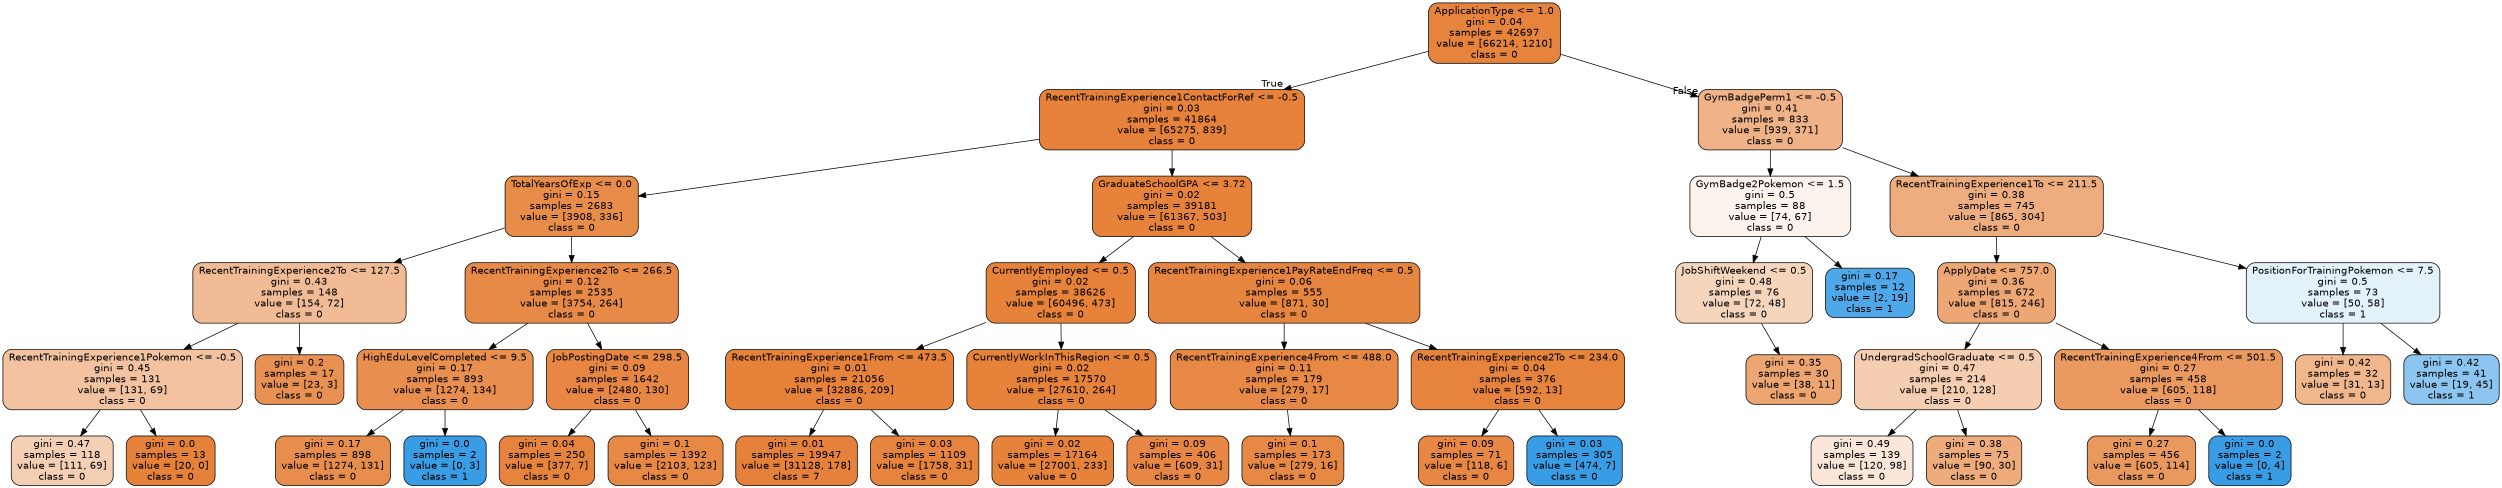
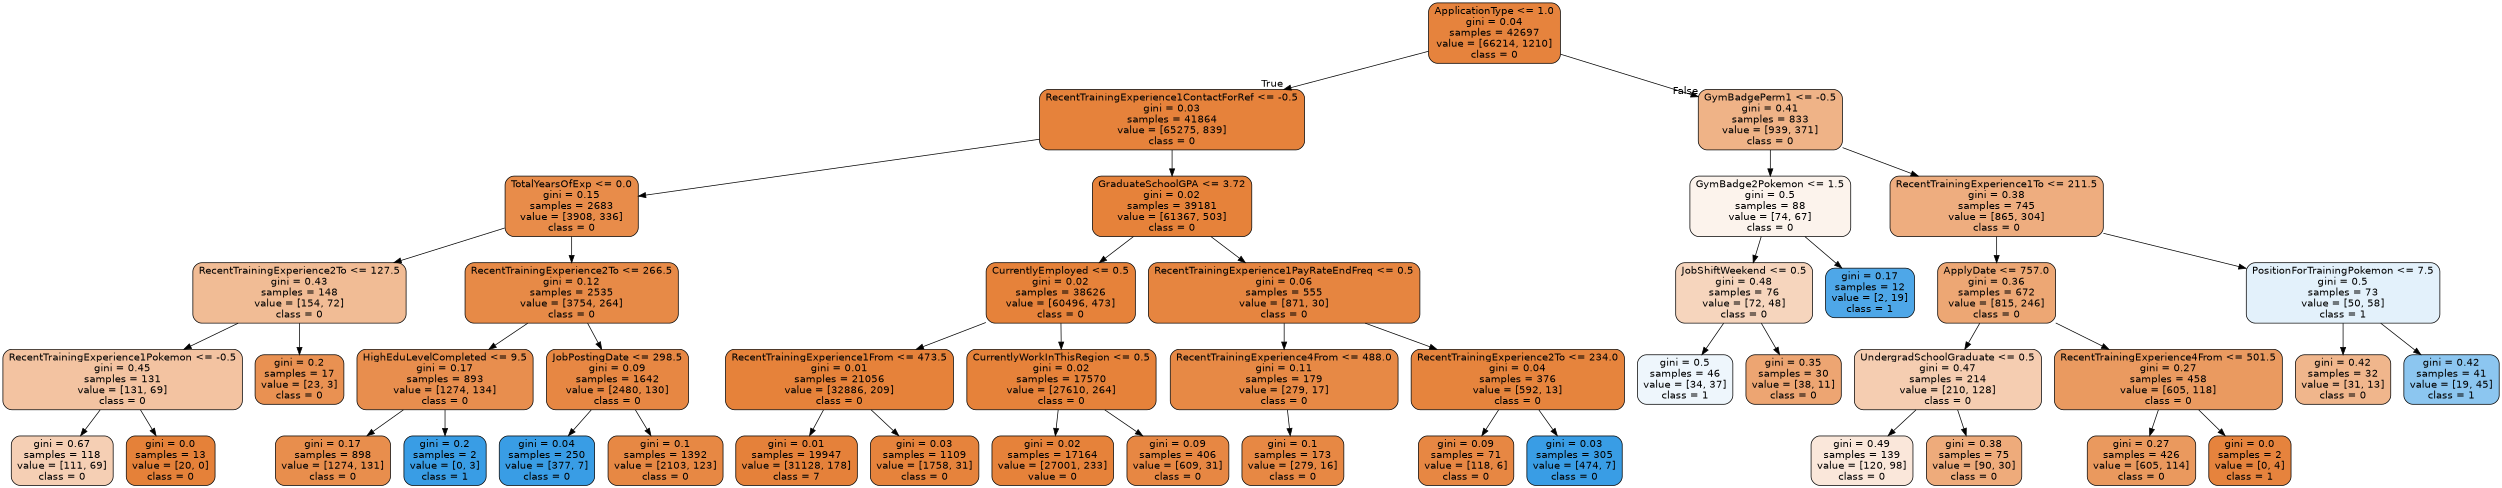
none -> (1685, 380)
(62, 461) -> (62, 461)
(445, 461) -> (445, 461)
(547, 461) -> (547, 461)
(2141, 461) -> (2141, 461)
(2250, 461) -> (2250, 461)
